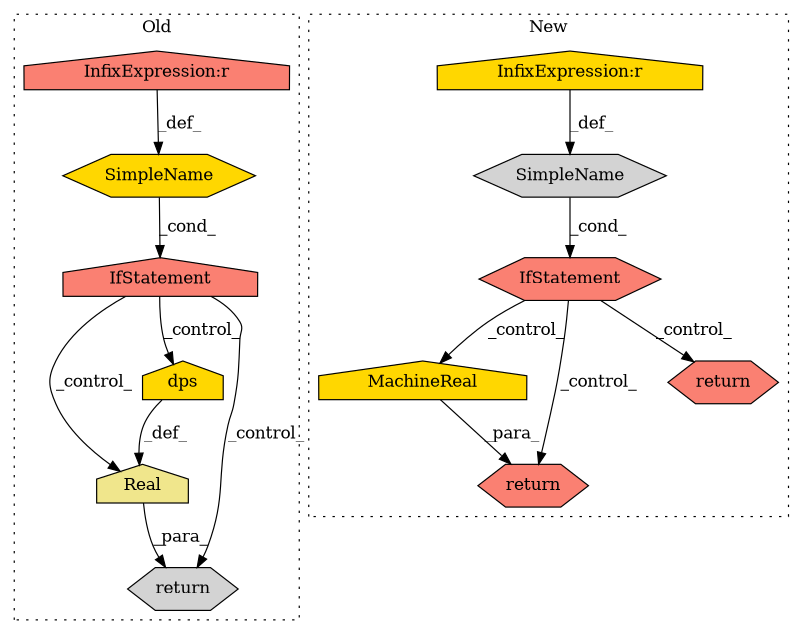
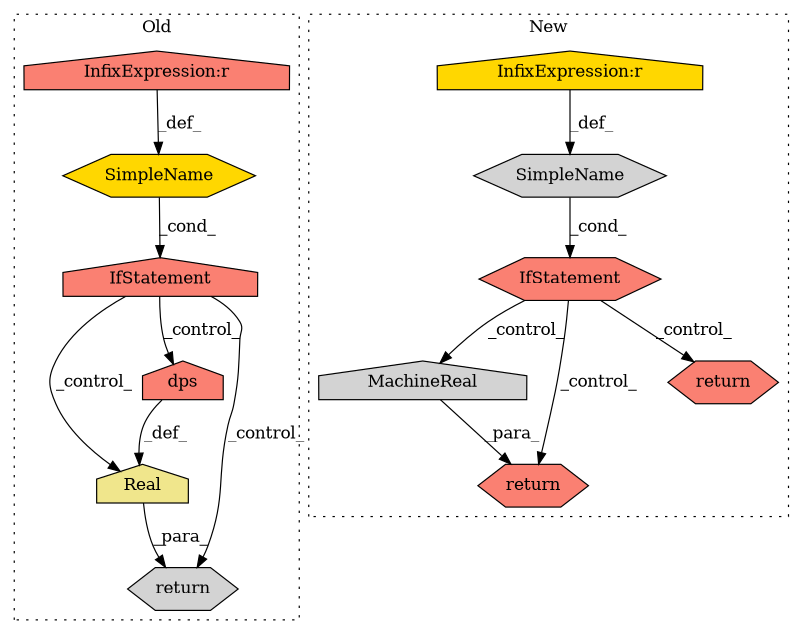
(183, 382) -> (183, 382)
(423, 382) -> (423, 382)
